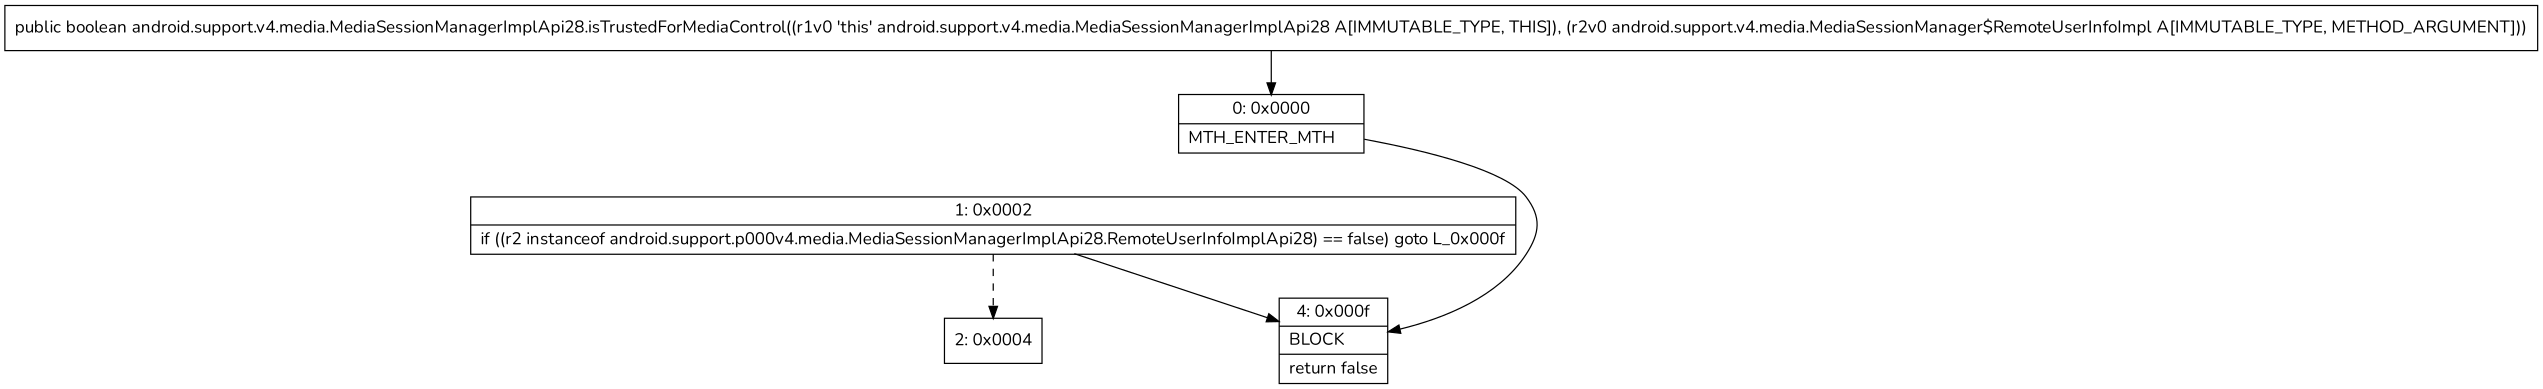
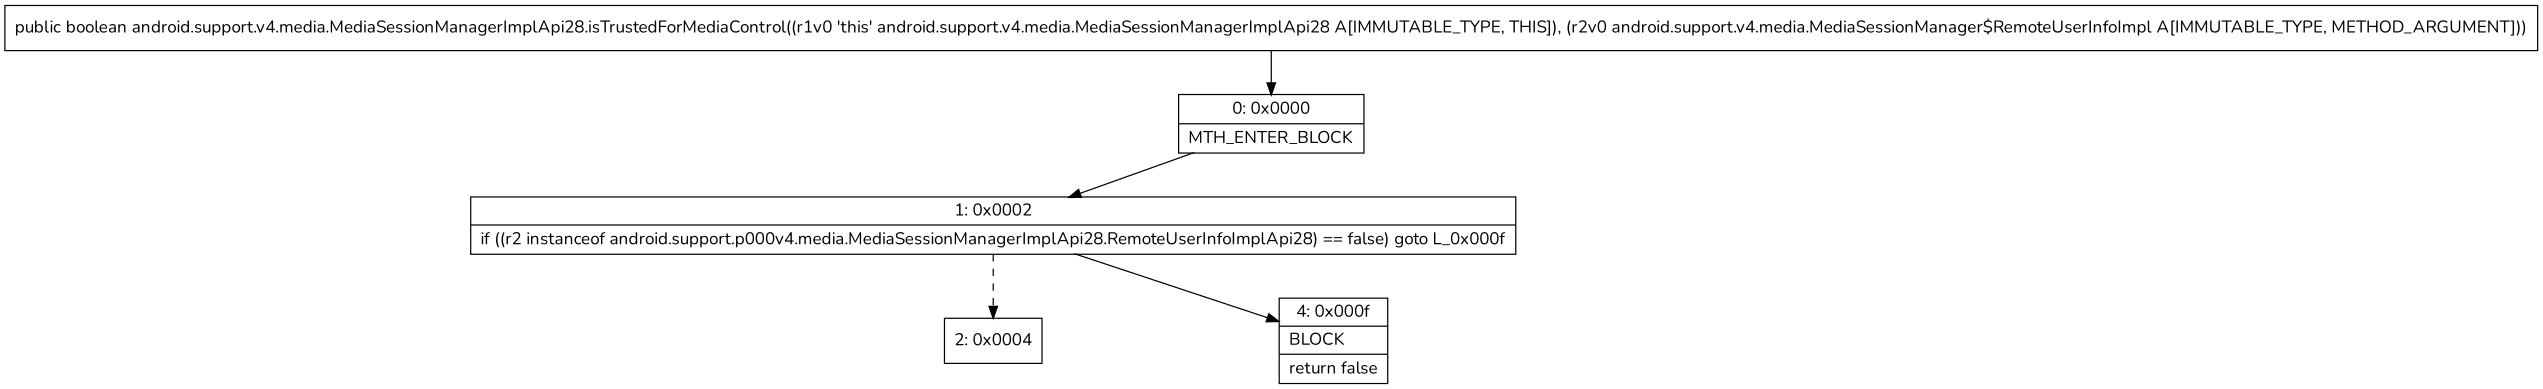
(1262, 138) -> (1271, 138)
(1535, 214) -> (1137, 173)
